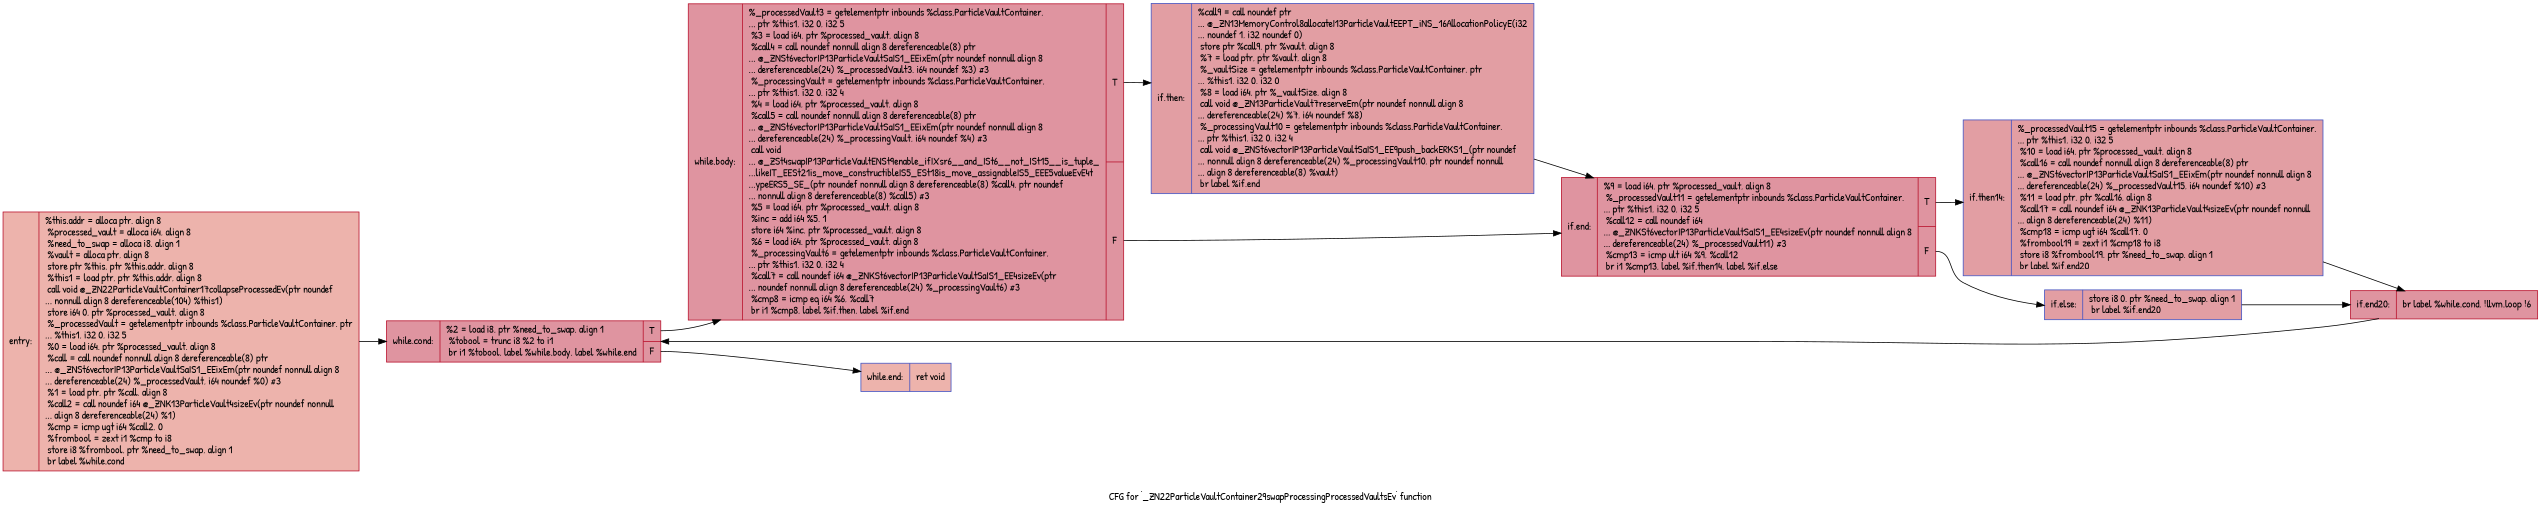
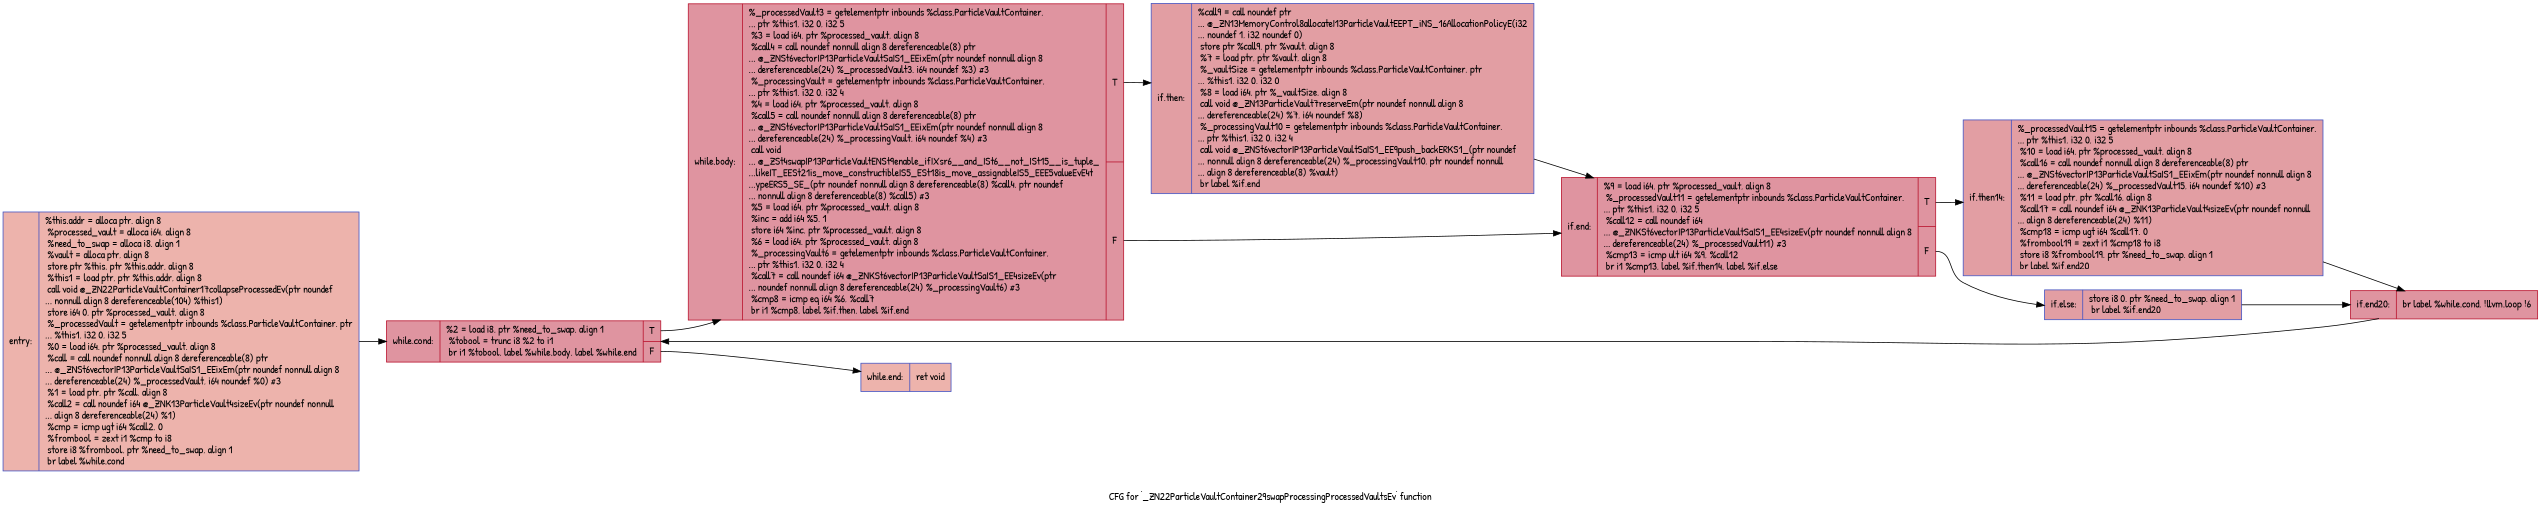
(181, 341) -> (181, 341)
